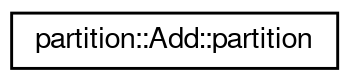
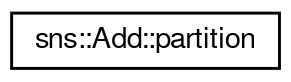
(175, 41) -> (146, 41)
